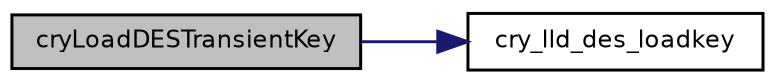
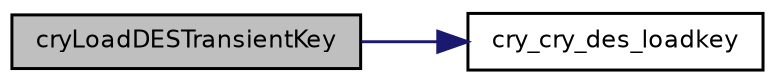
(615, 42) -> (615, 42)
